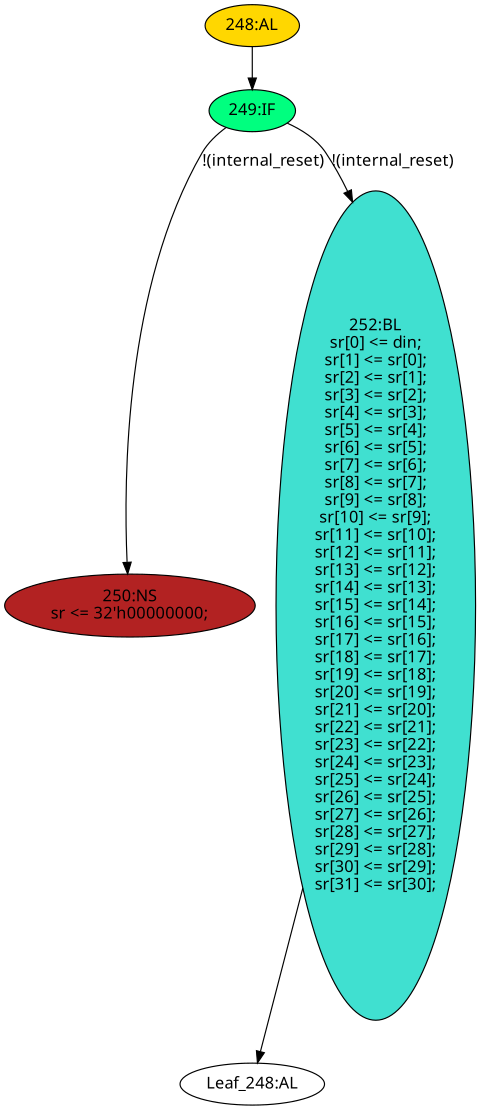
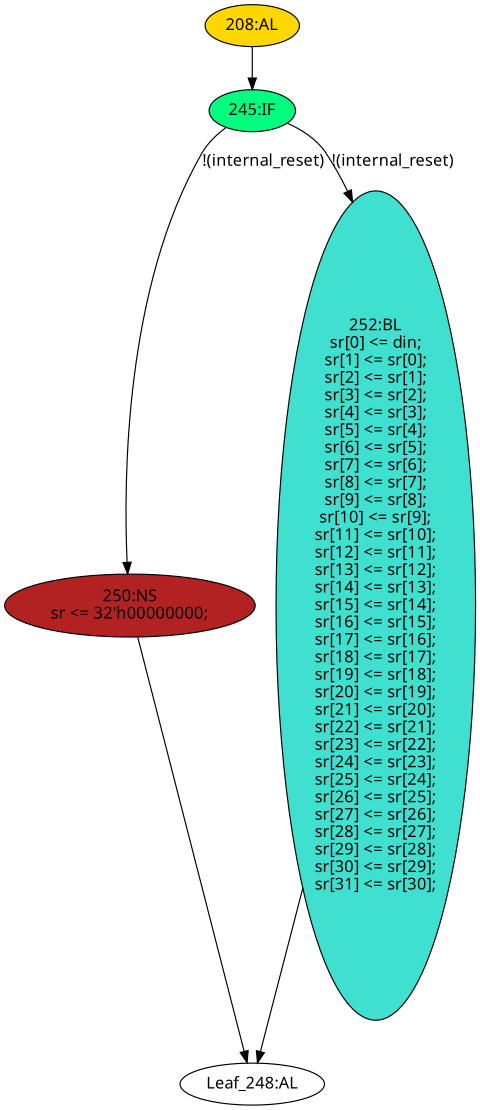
(252, 26) -> (252, 26)
(252, 111) -> (252, 111)
none -> (191, 844)
